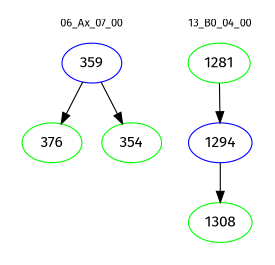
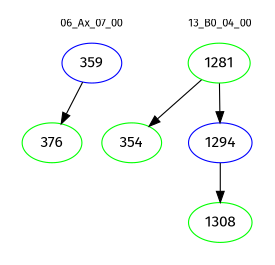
(109, 98) -> (186, 94)
